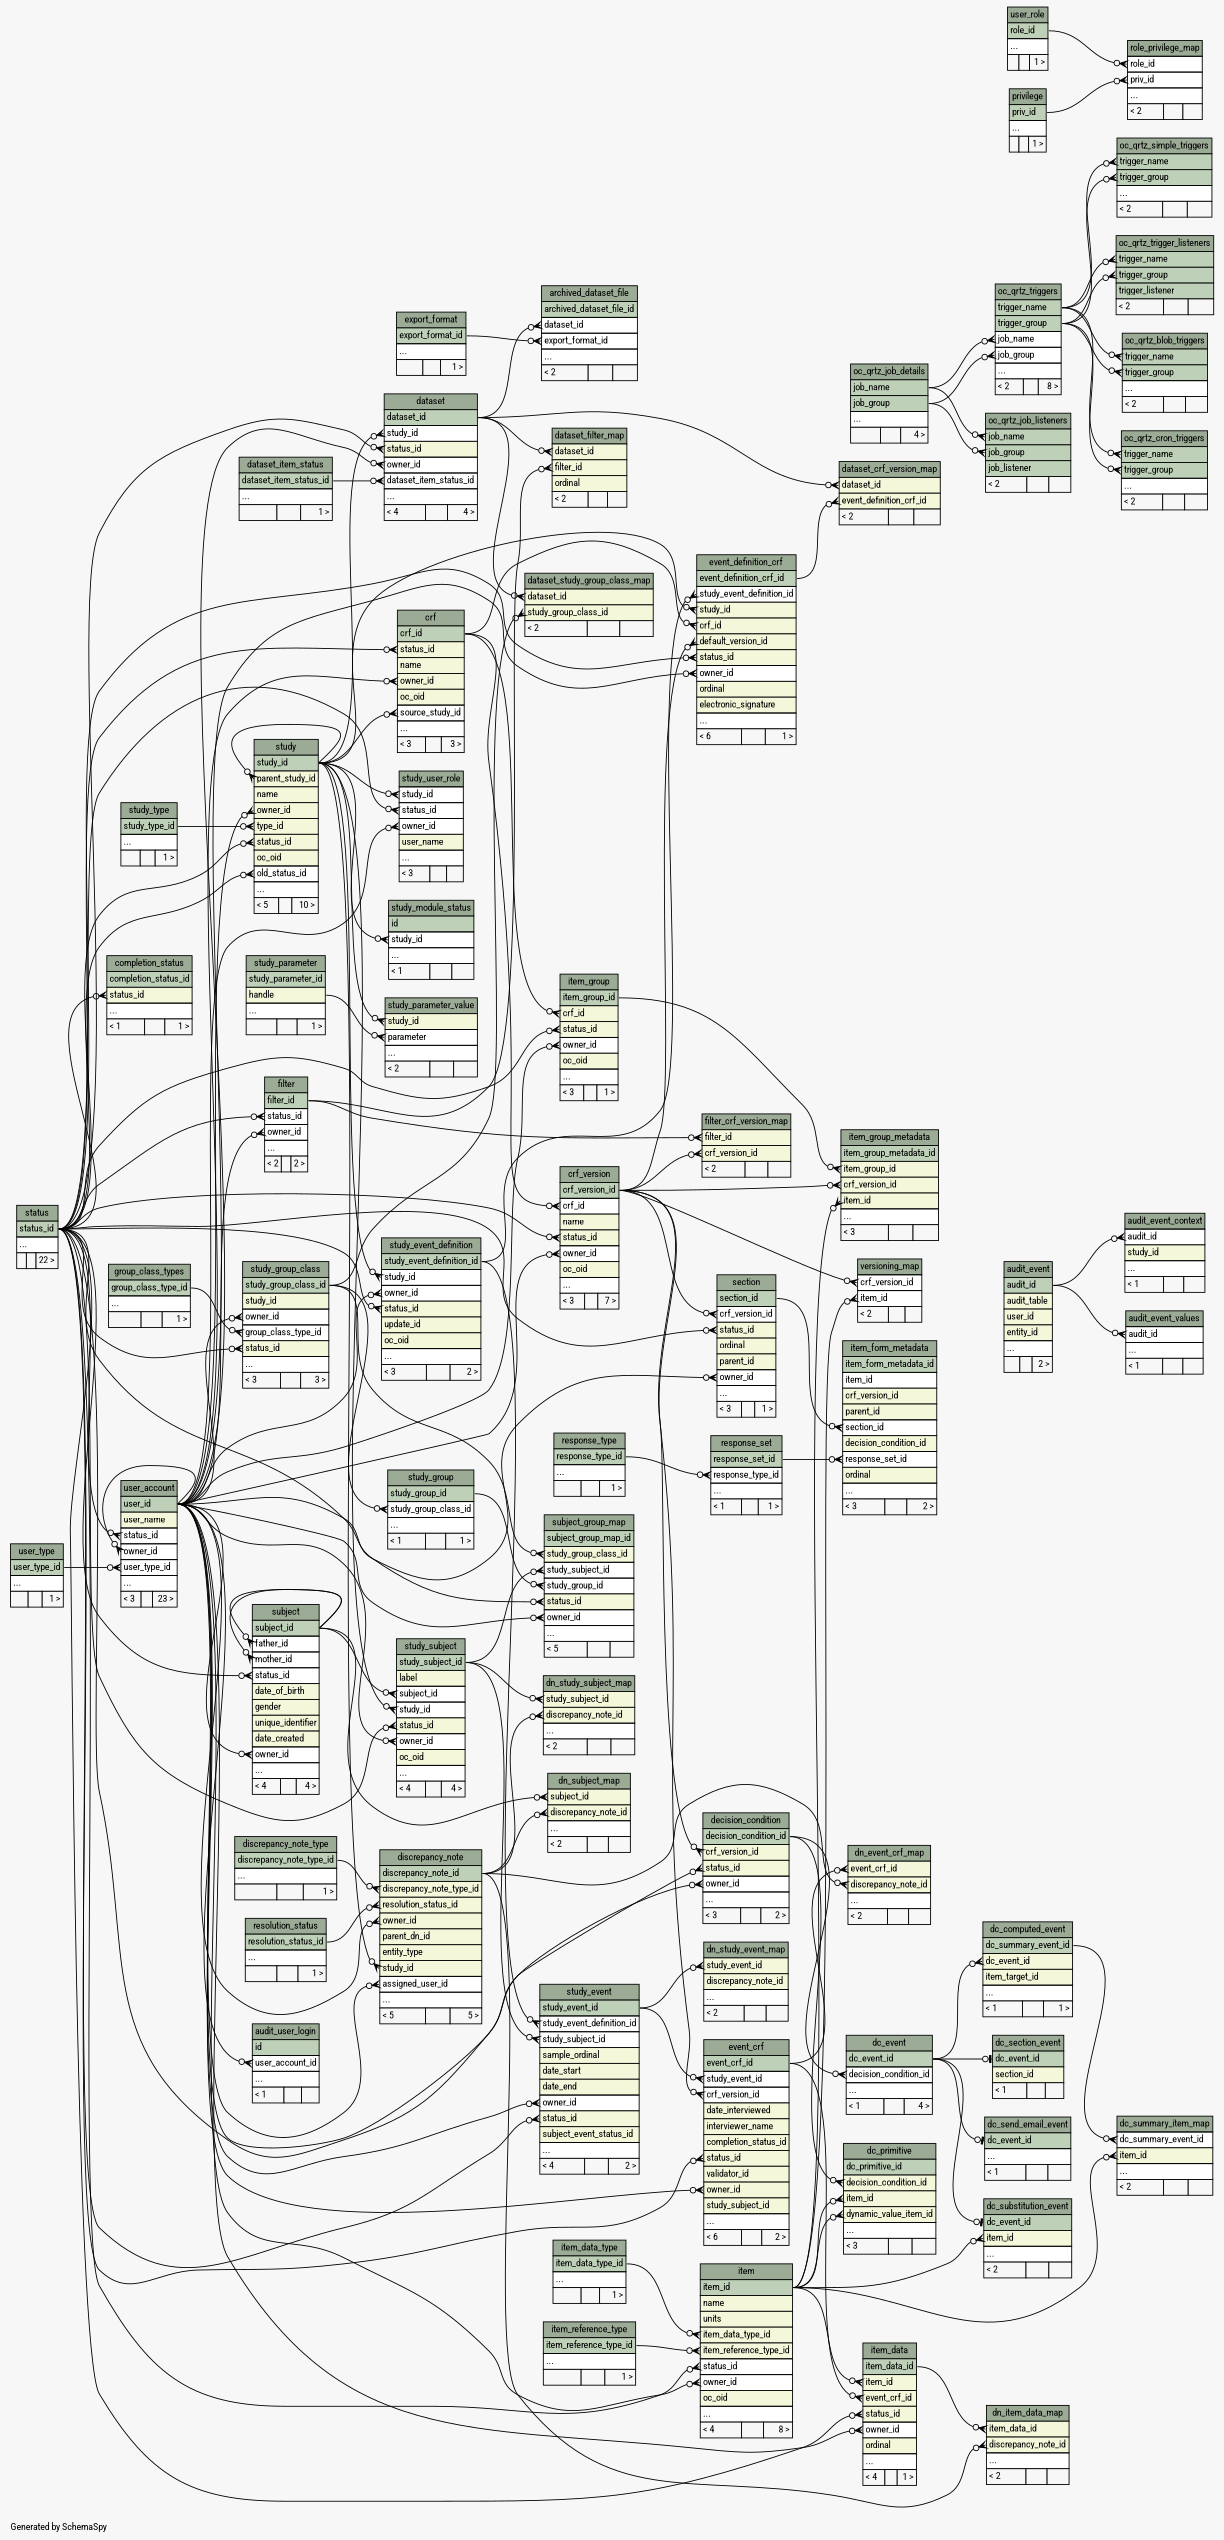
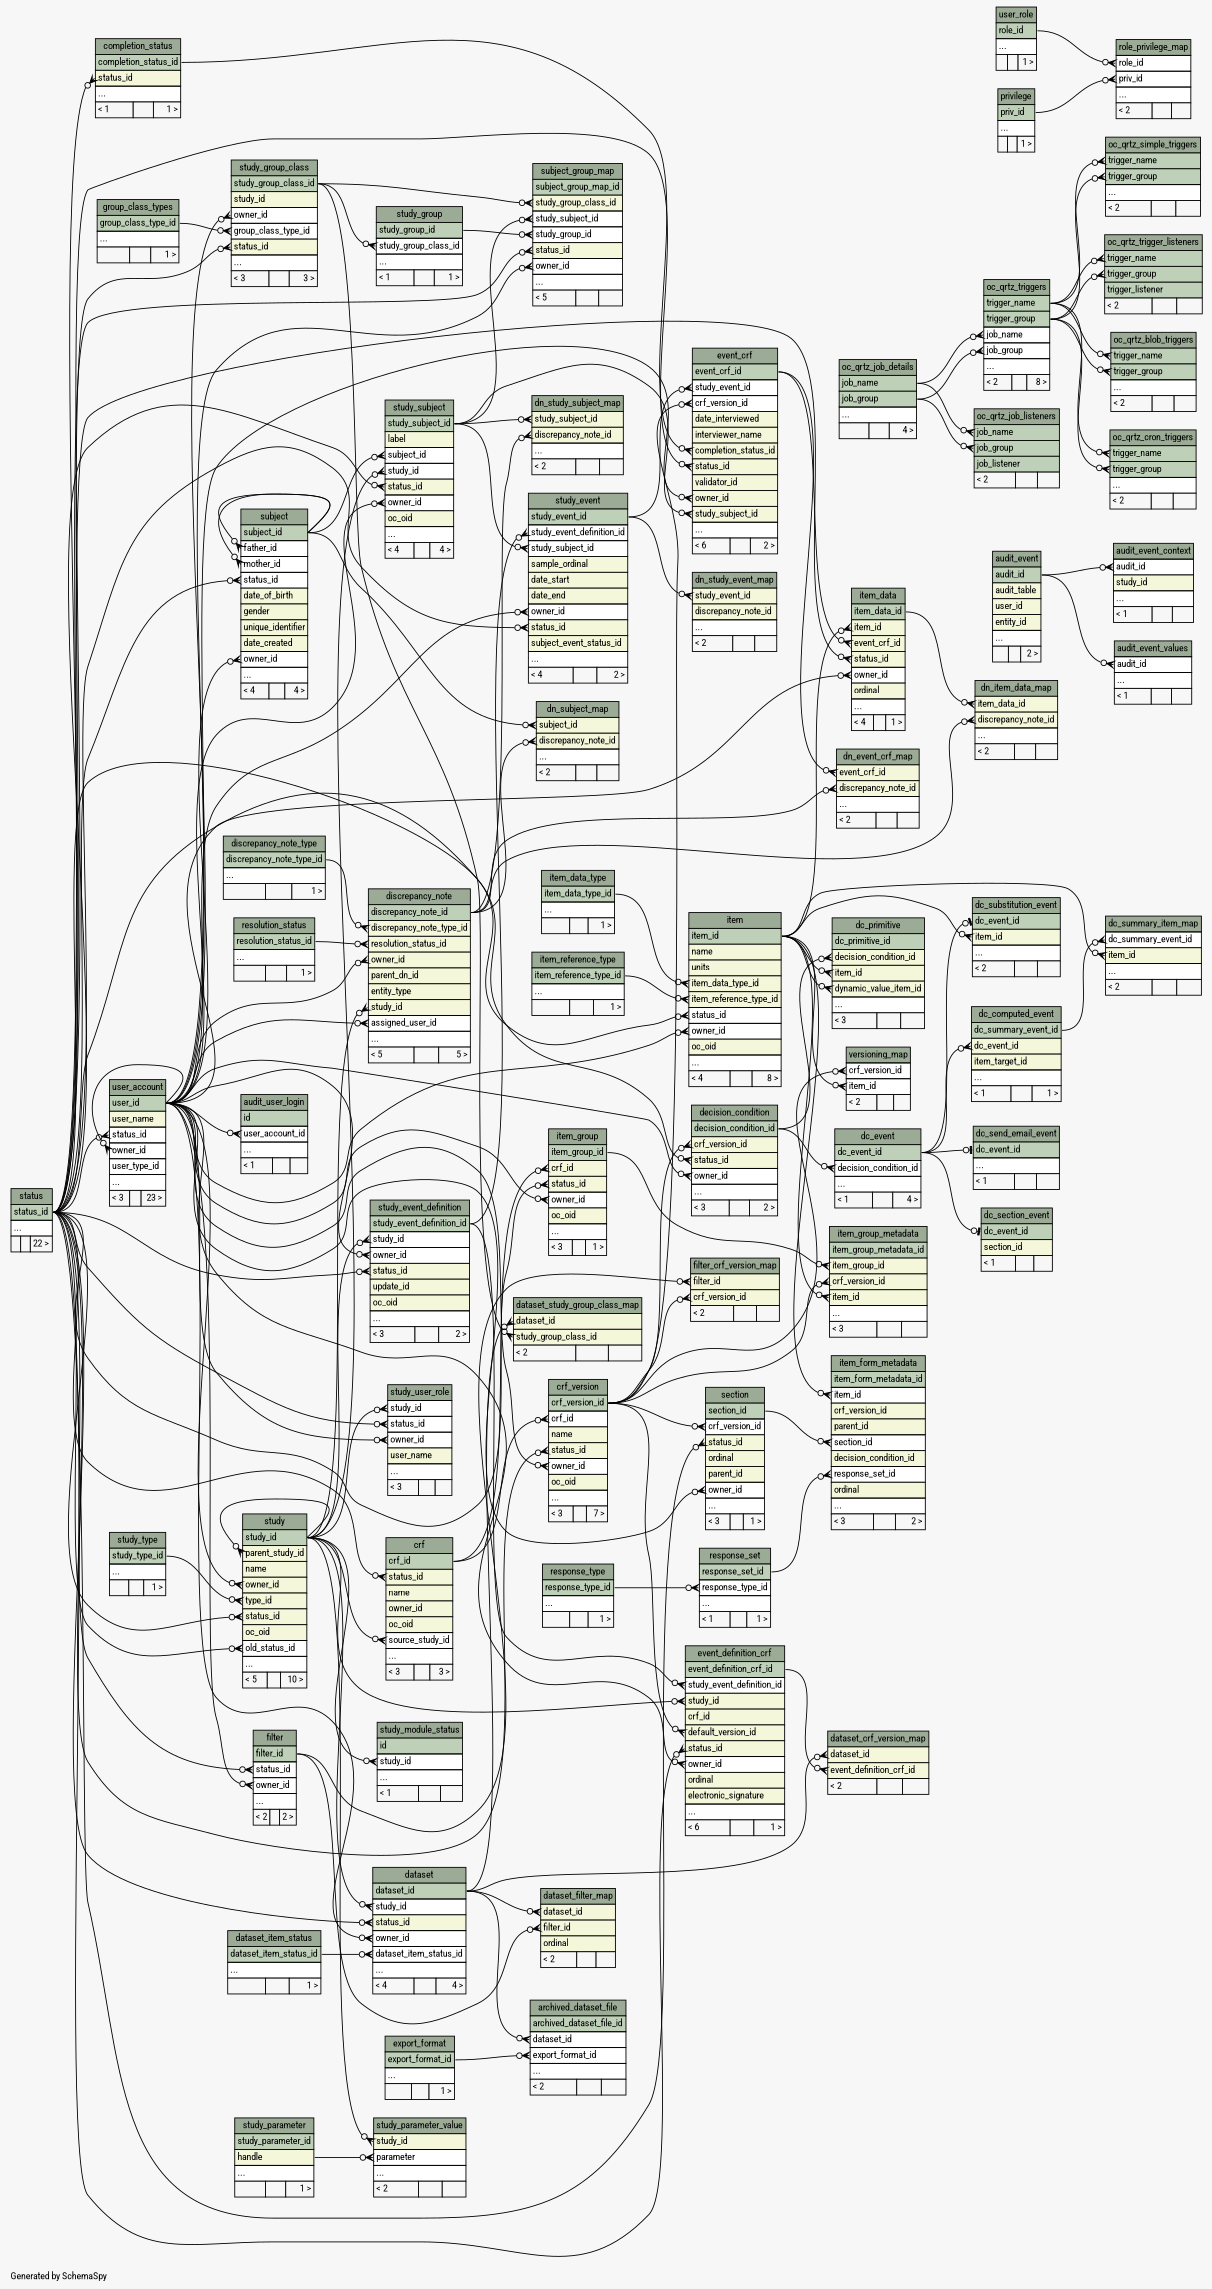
none -> (583, 78)
none -> (614, 368)
(575, 543) -> none
(211, 1029) -> none
none -> (809, 1136)
(37, 1575) -> none
